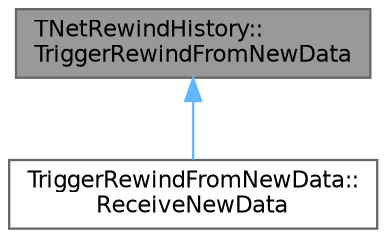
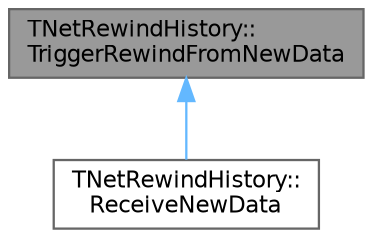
(193, 194) -> (186, 194)
